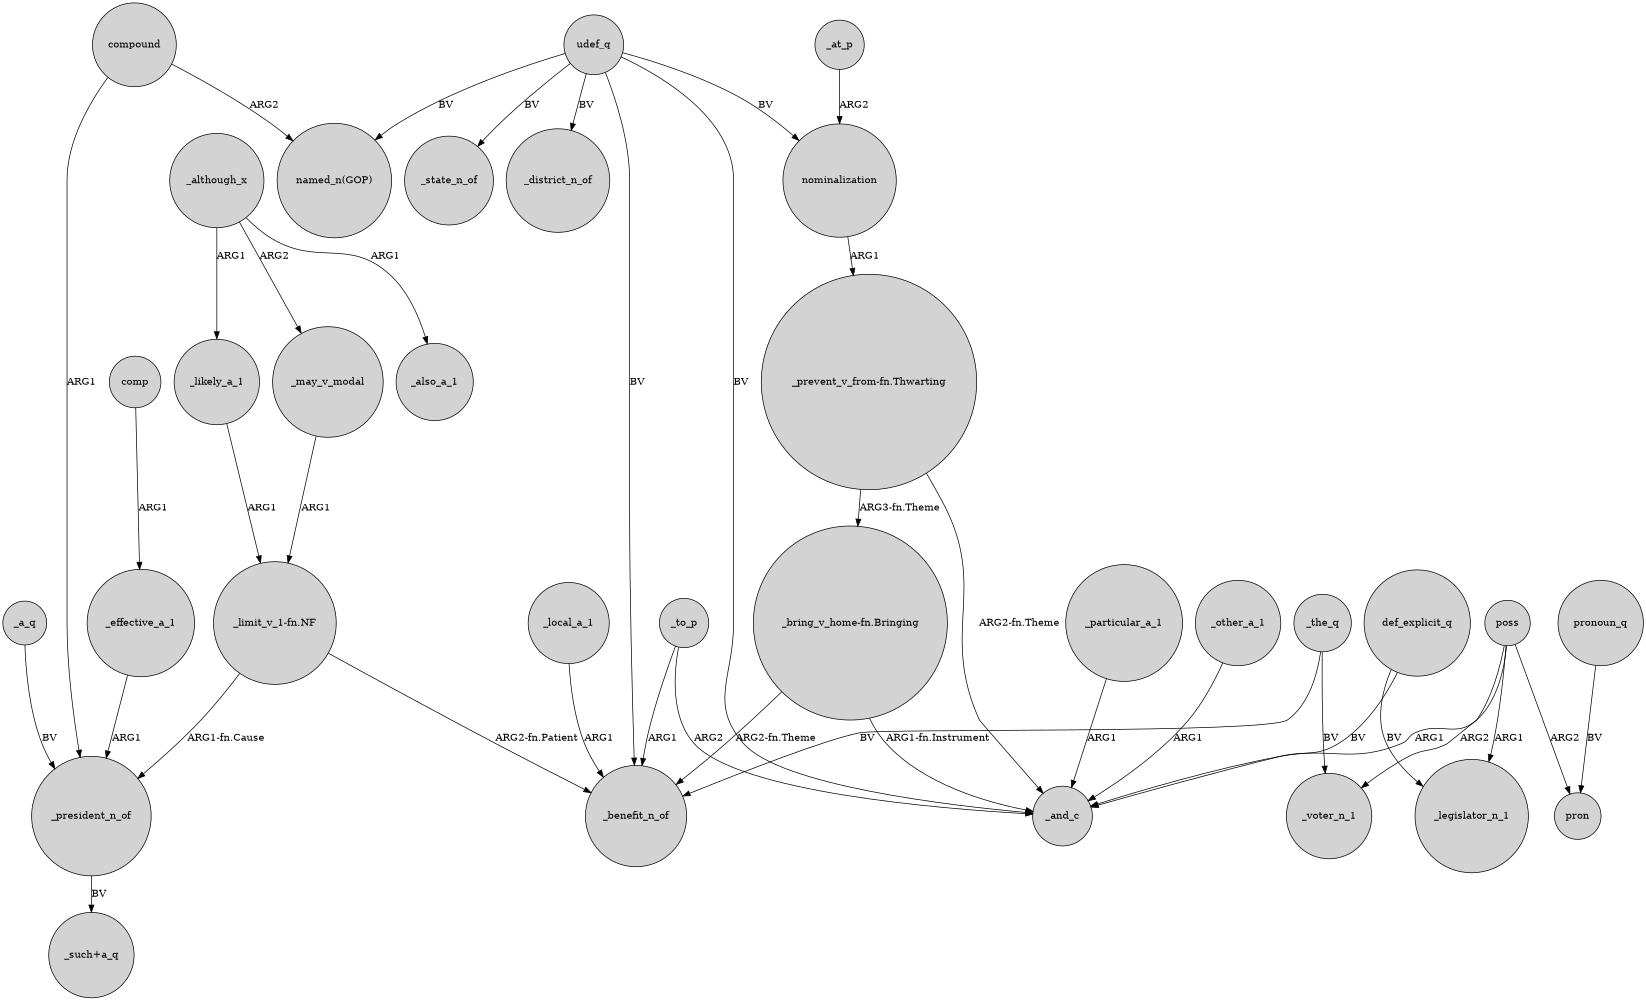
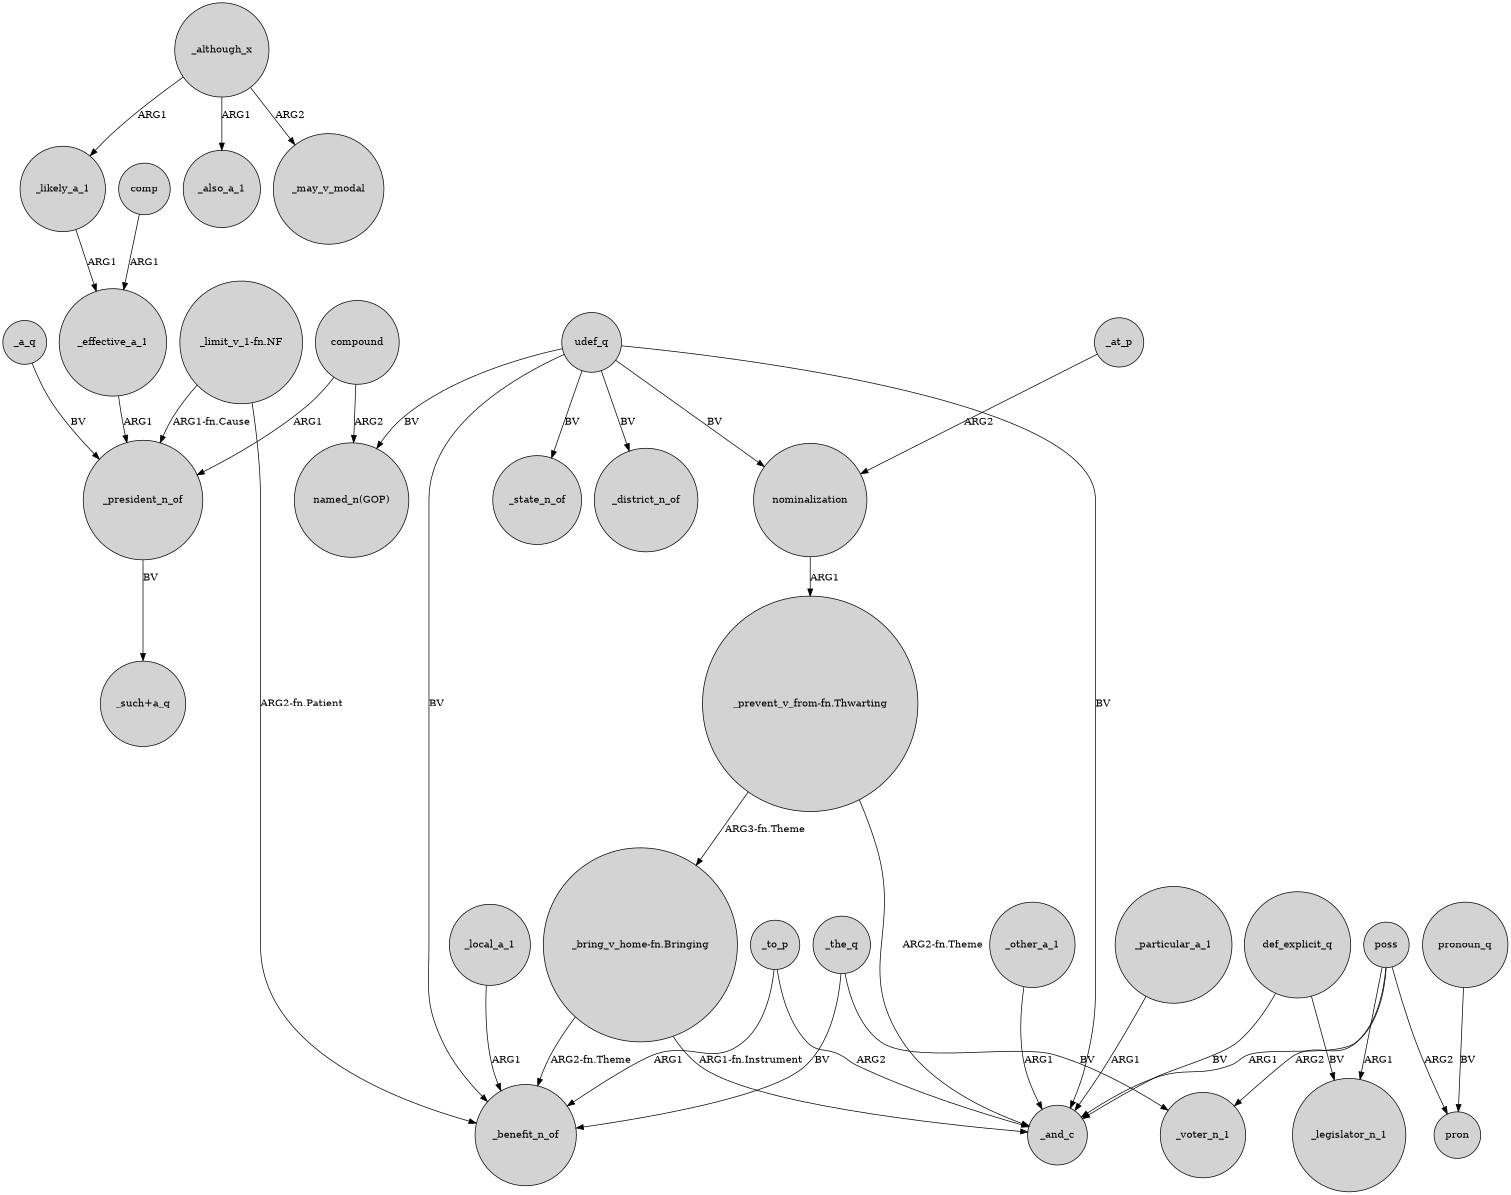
(243, 490) -> (85, 257)
(303, 496) -> none
